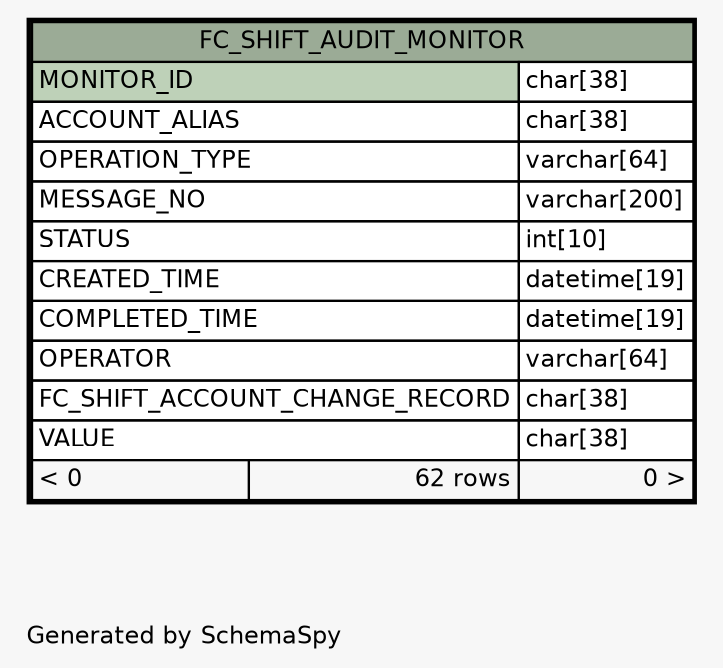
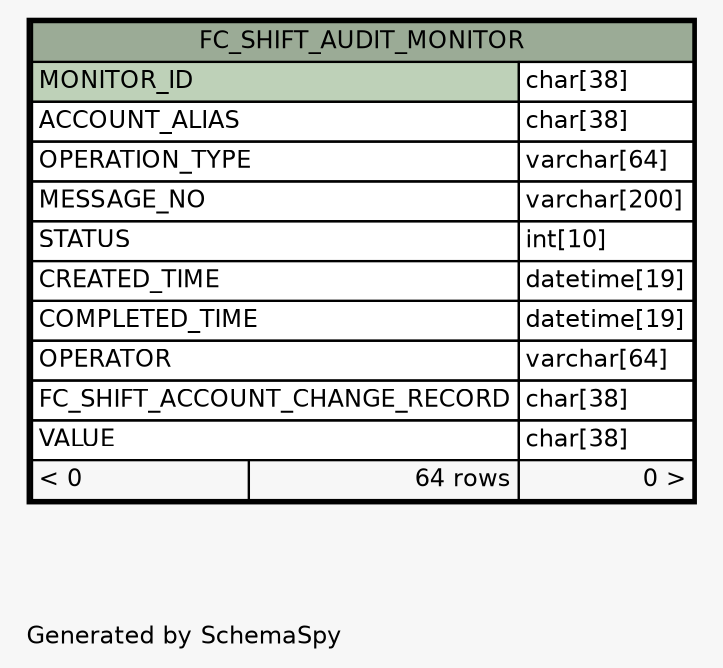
(464, 479) -> (464, 479)
